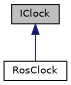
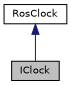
(35, 48) -> (35, 48)
